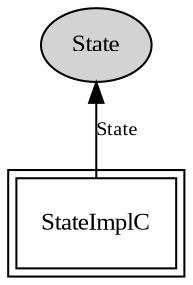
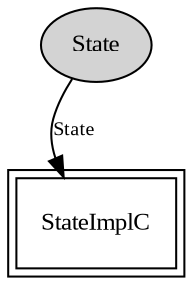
(96, 141) -> (54, 117)
